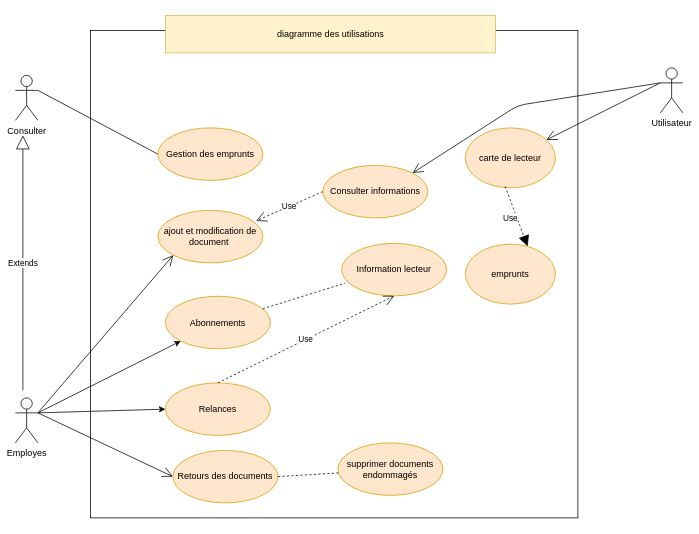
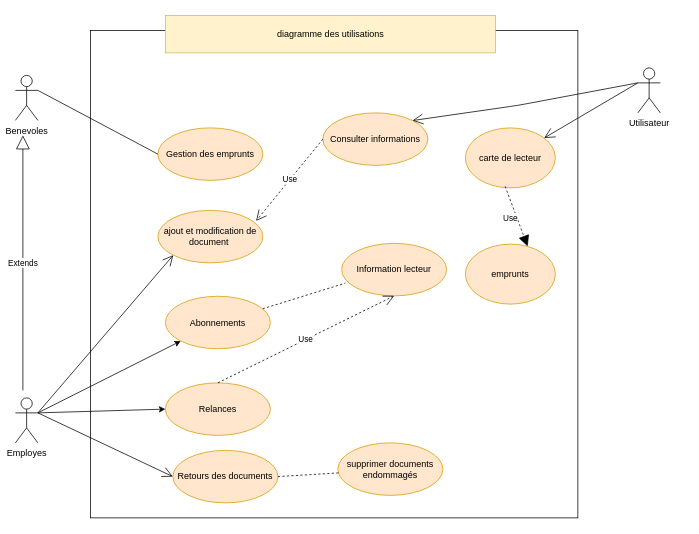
(672, 90) -> (649, 90)
(27, 131) -> (27, 131)
(375, 192) -> (375, 139)
